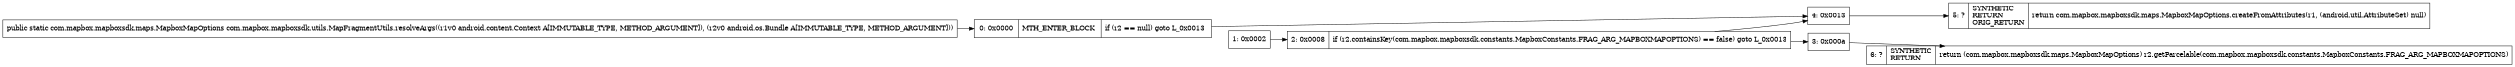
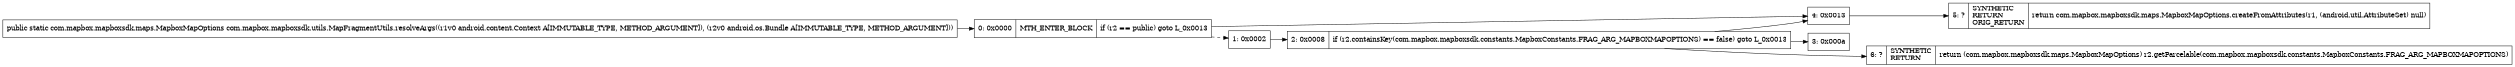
(1155, 28) -> (1154, 28)
none -> (1218, 37)
(1895, 44) -> (1763, 54)
